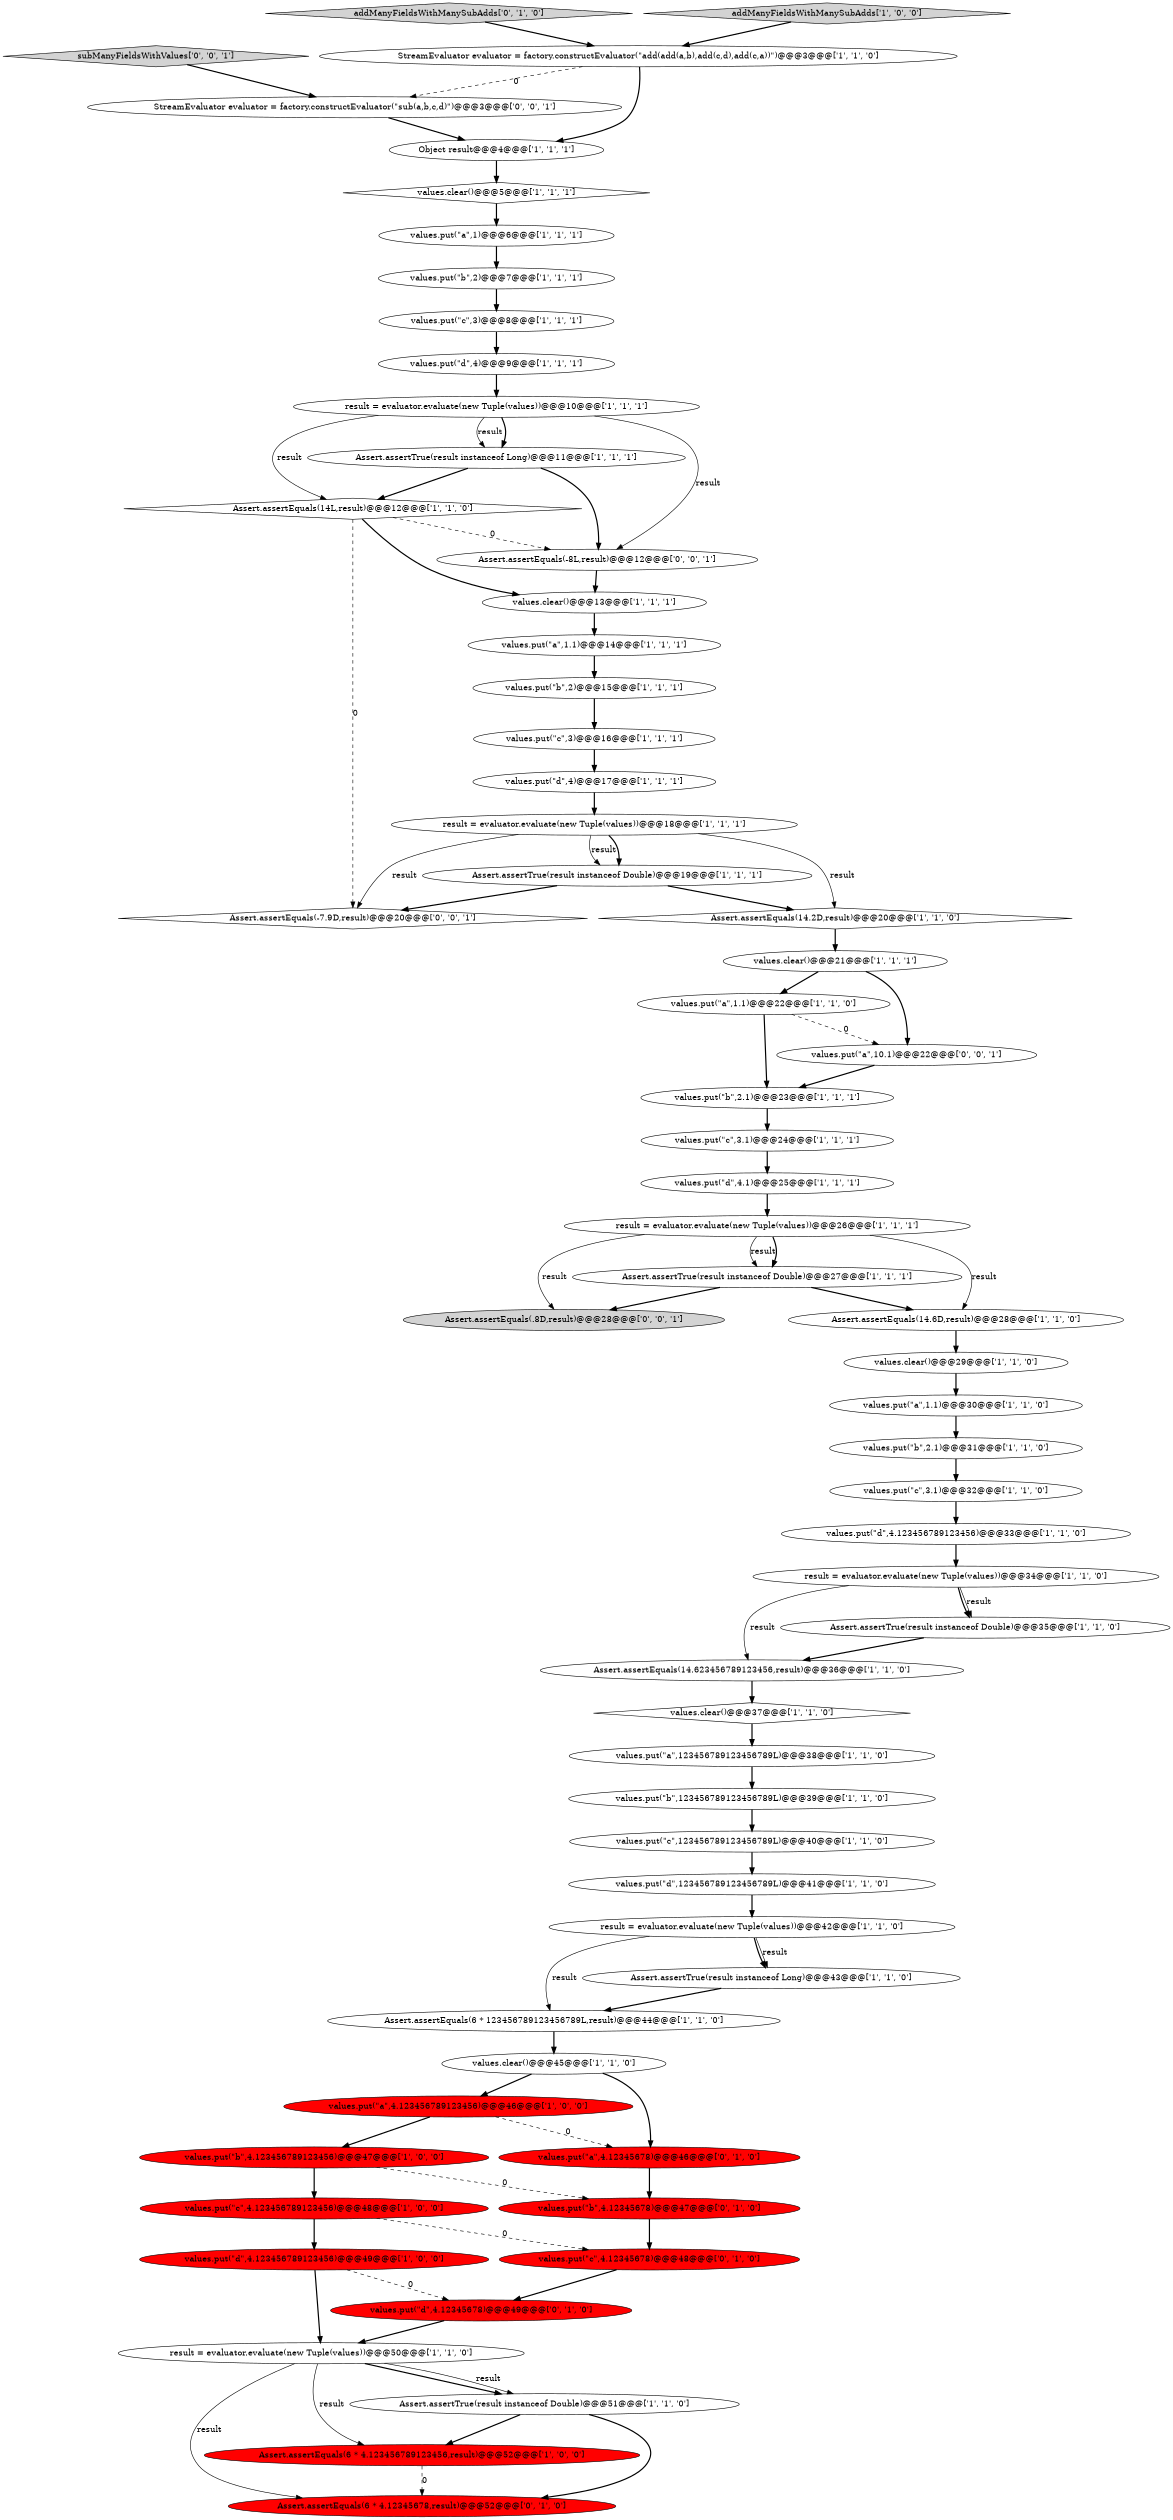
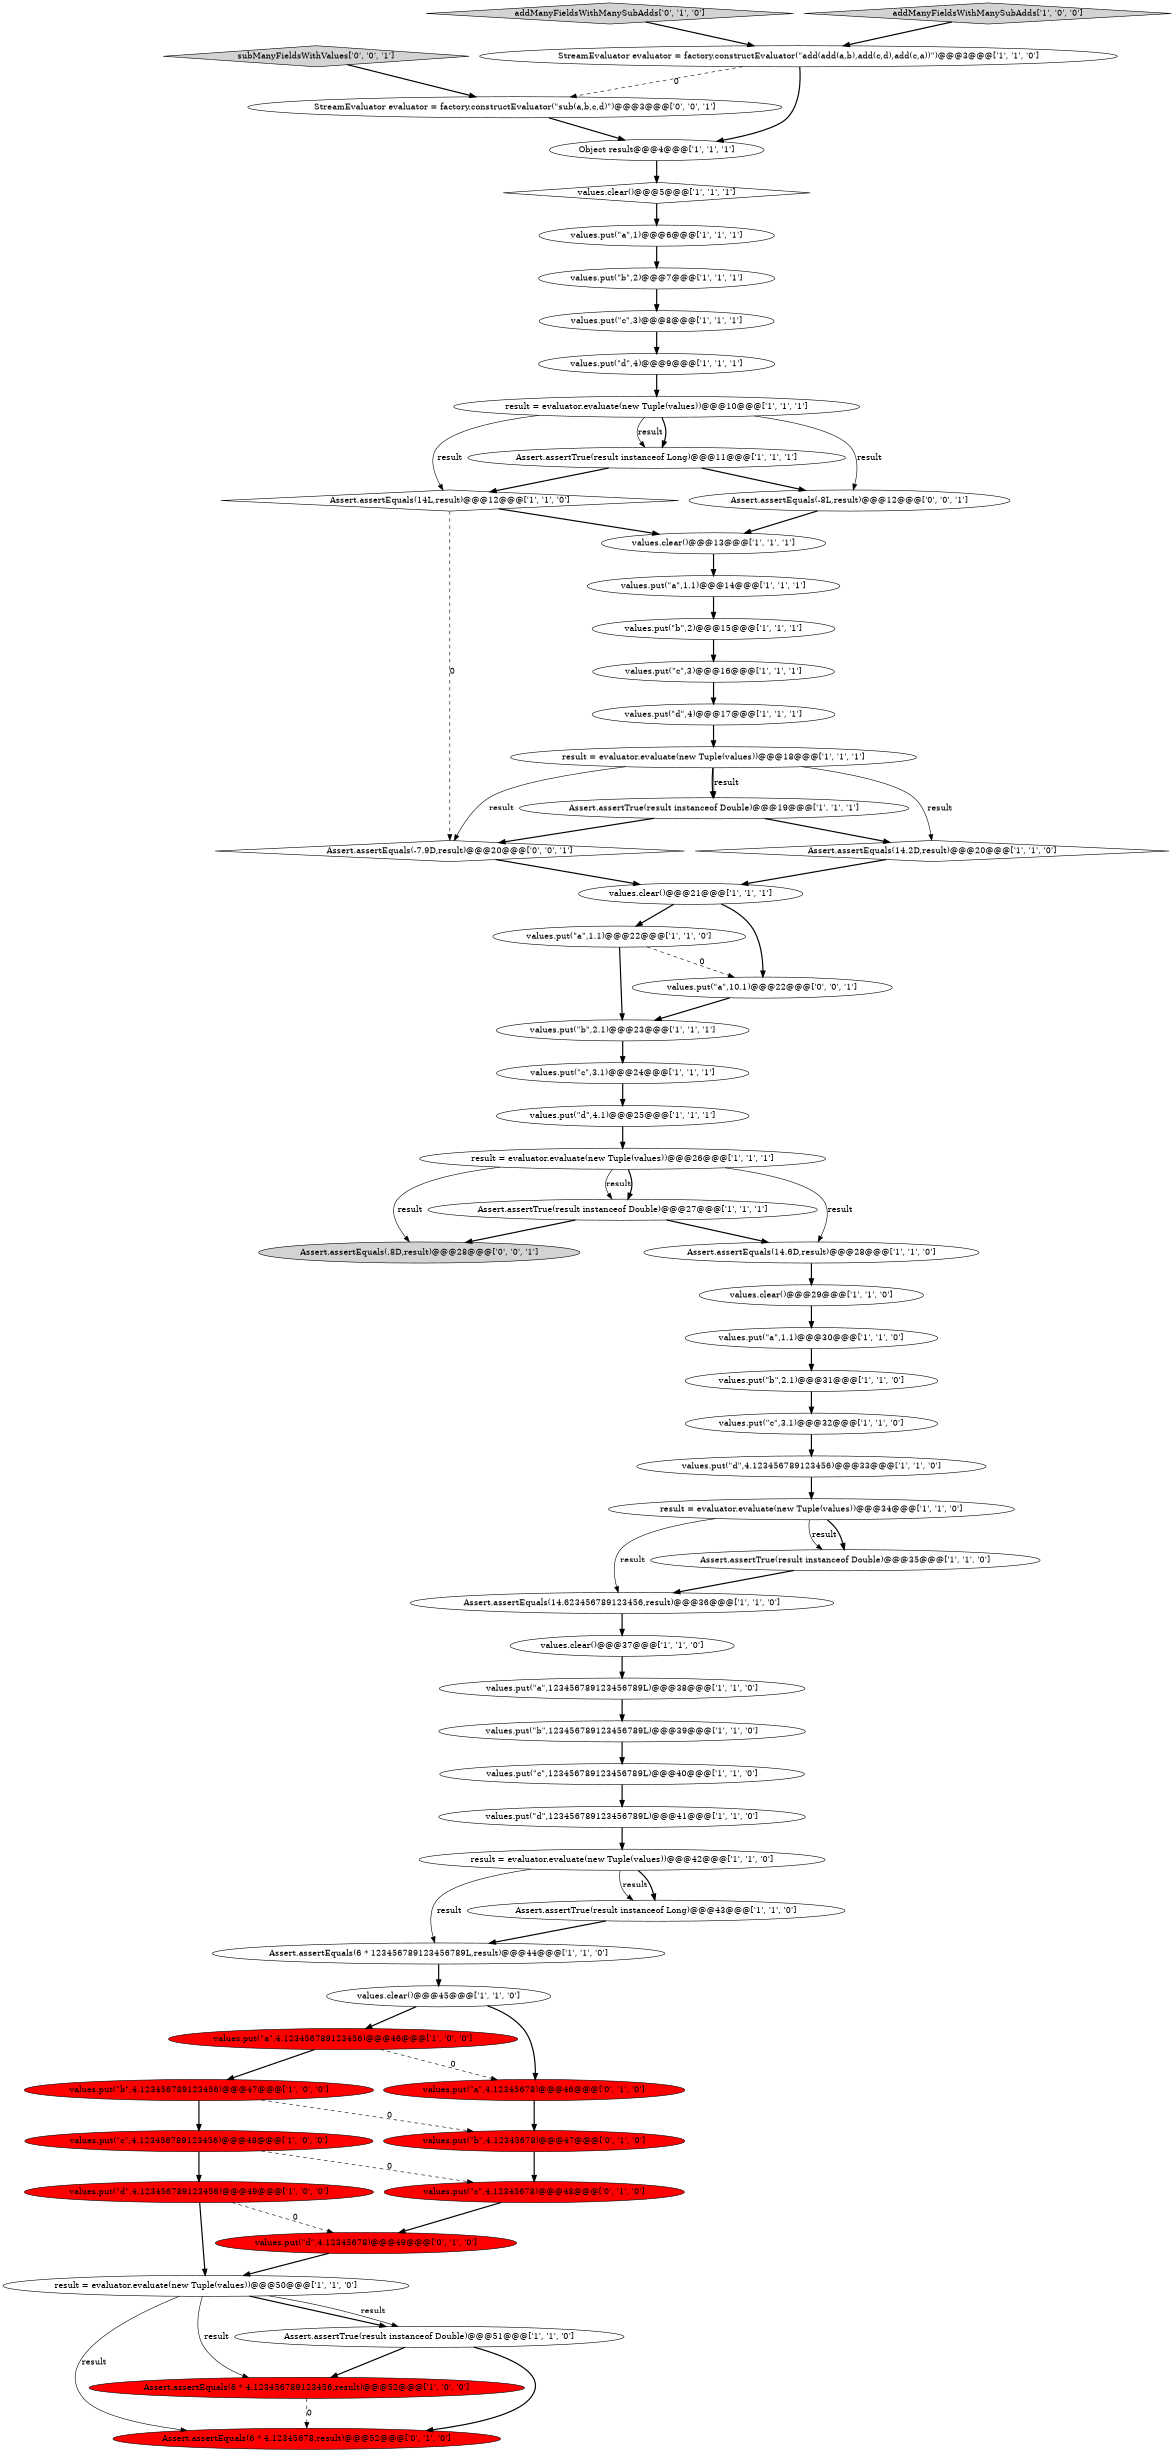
(469, 533) -> none
none -> (565, 871)
(752, 1713) -> (622, 1646)
